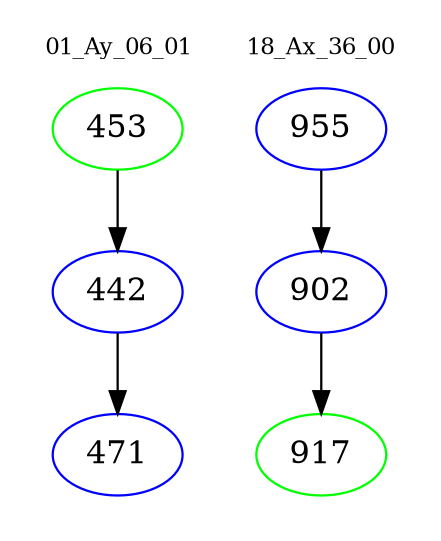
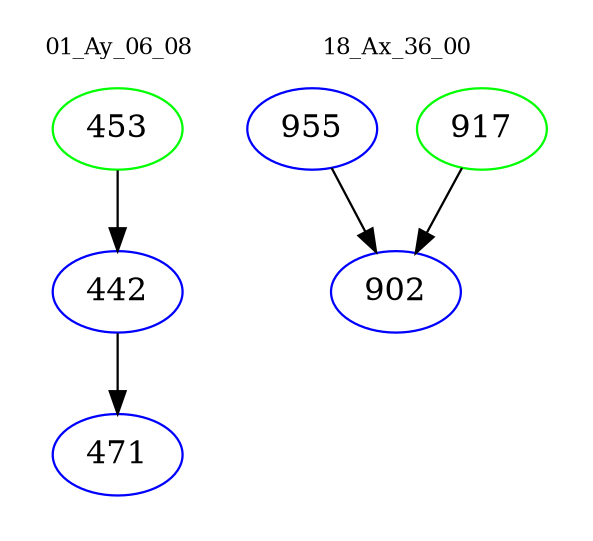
(119, 49) -> (119, 49)
(321, 362) -> (444, 200)
